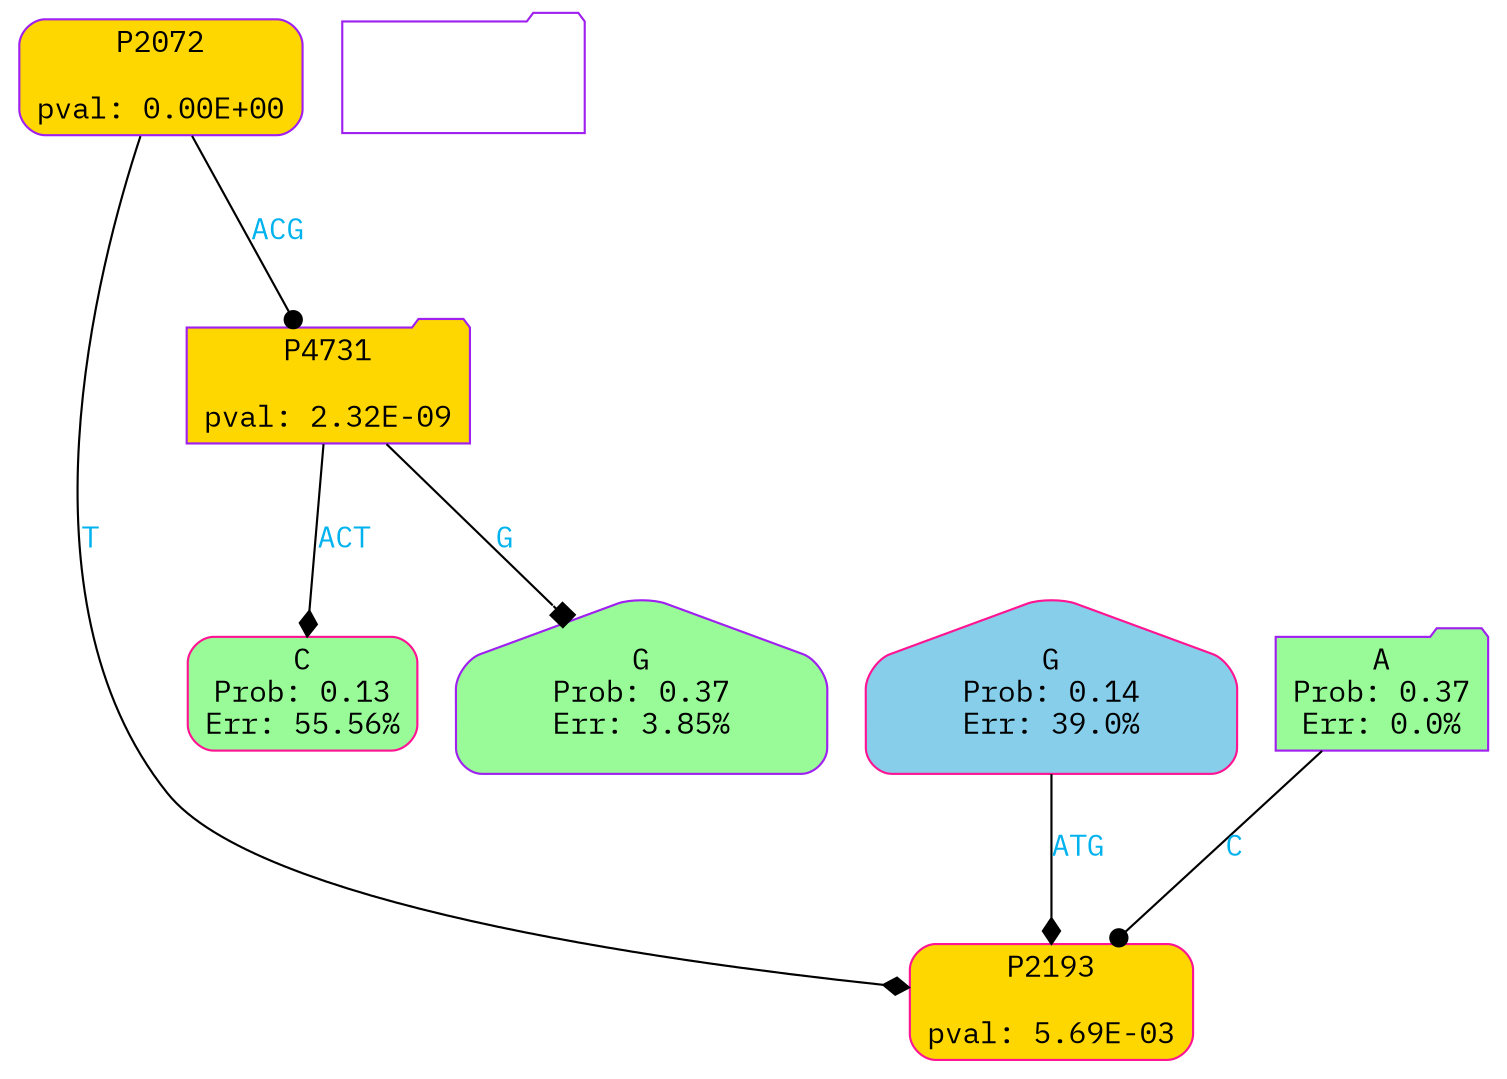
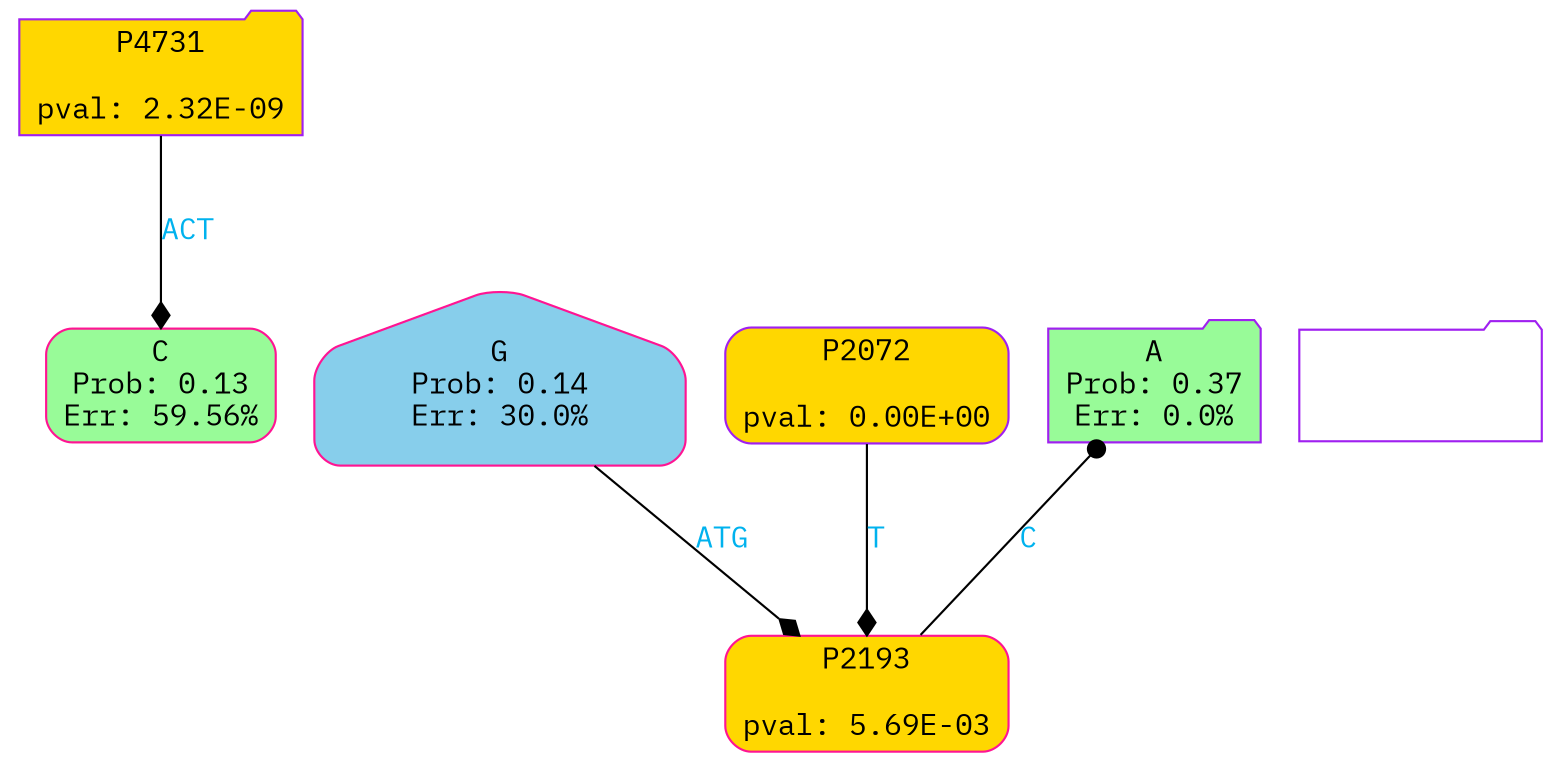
(240, 224) -> none
(303, 694) -> (161, 385)
(642, 694) -> none
(1051, 694) -> (500, 385)
(1224, 841) -> (1006, 545)
